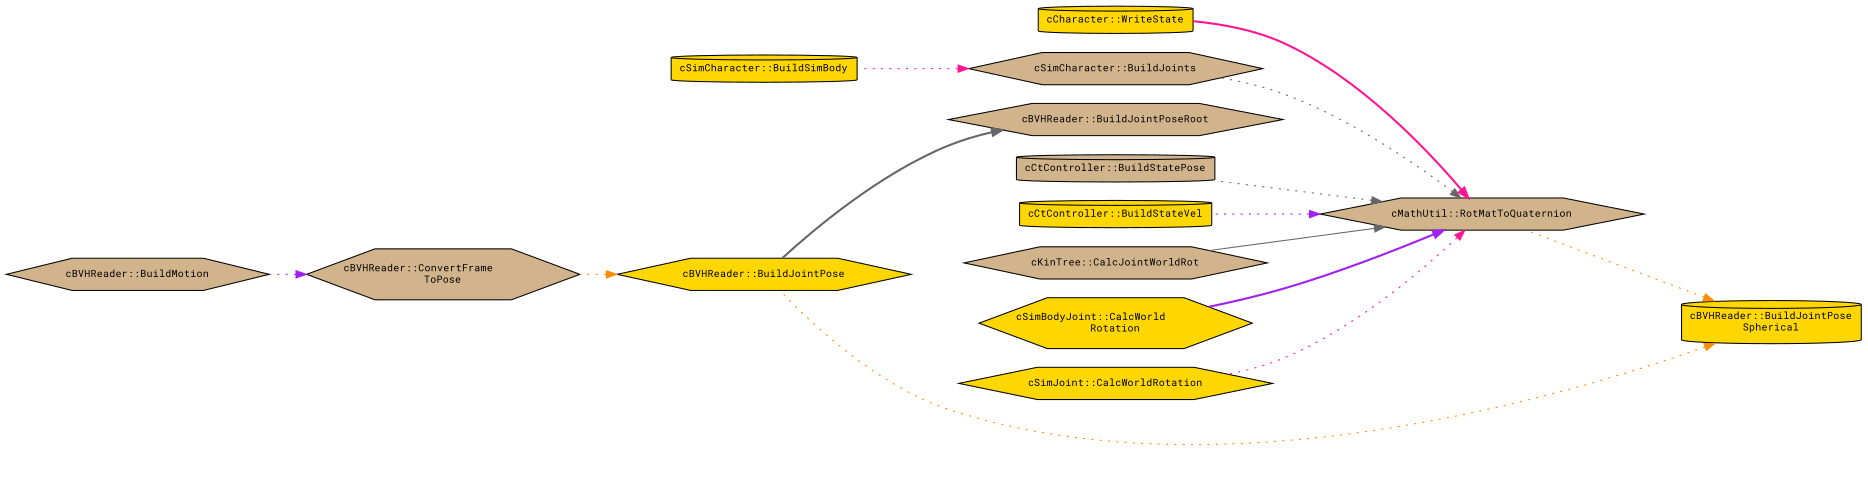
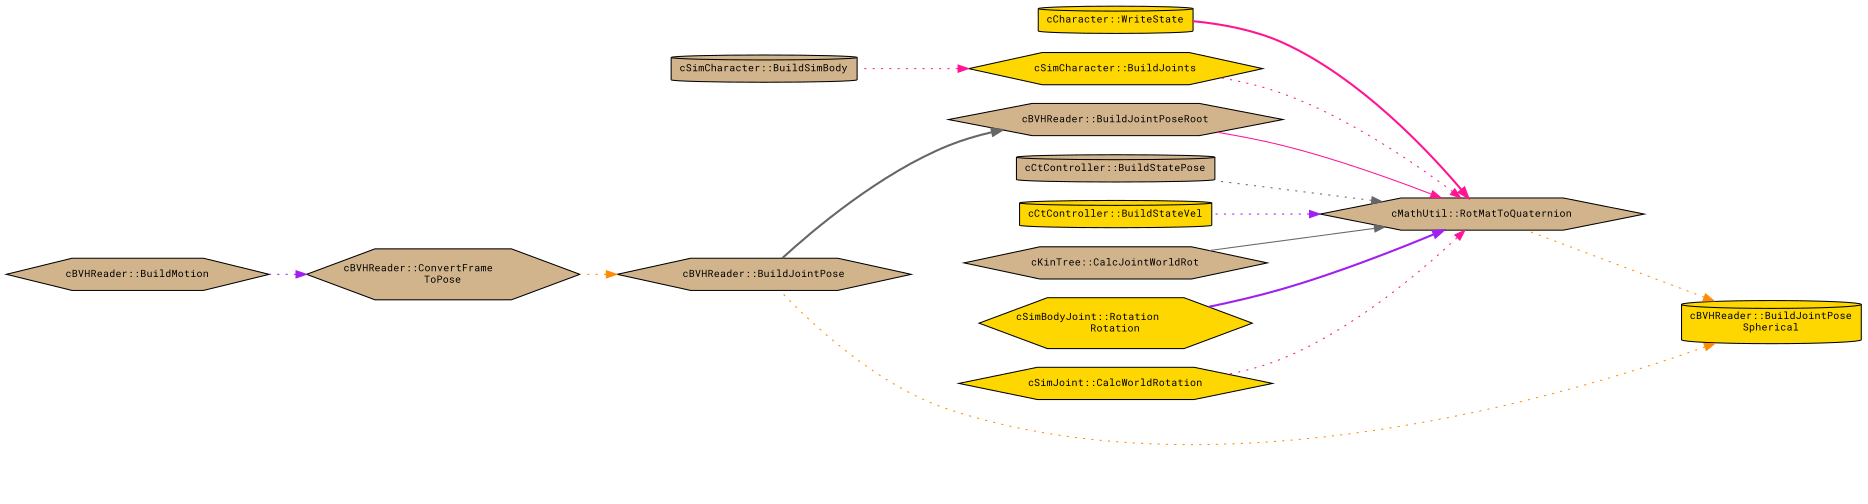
(764, 69) -> (764, 69)
(1116, 69) -> (1116, 69)
(1343, 121) -> (1343, 121)
none -> (1326, 157)
(764, 274) -> (764, 274)
(1116, 323) -> (1116, 323)
